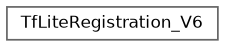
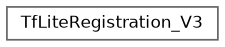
(112, 23) -> (112, 23)
